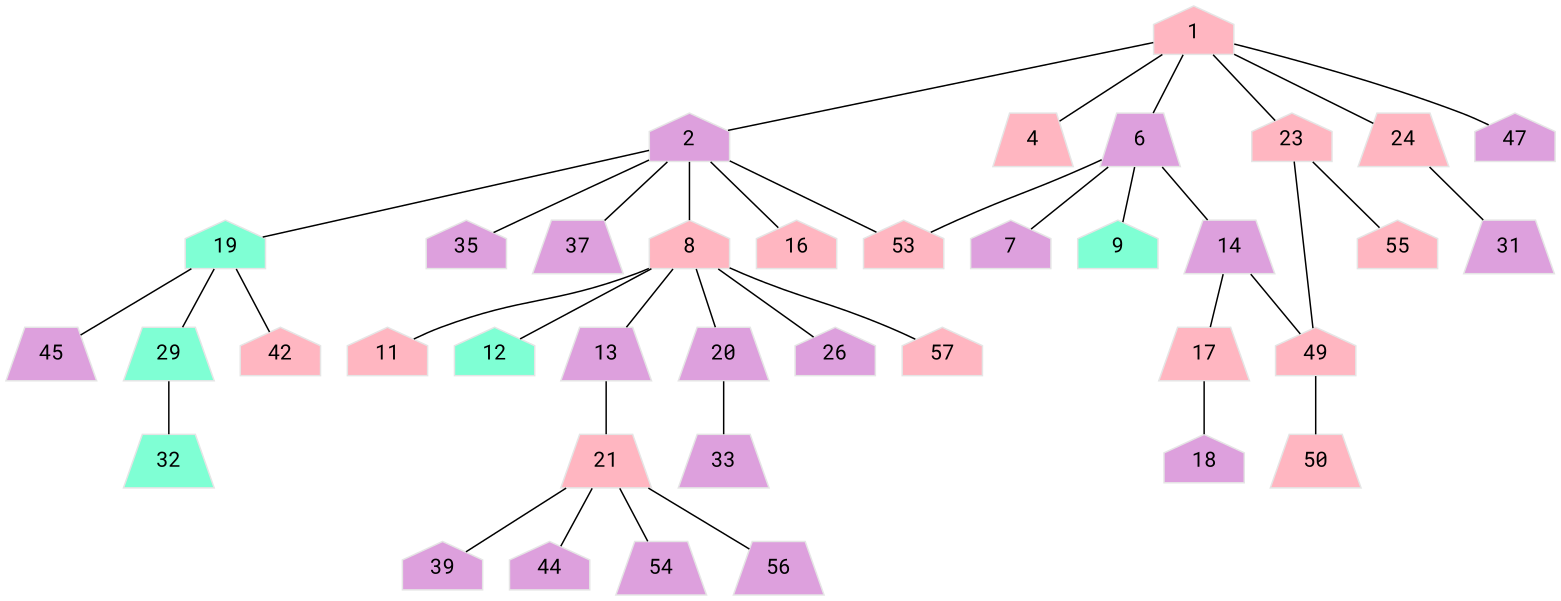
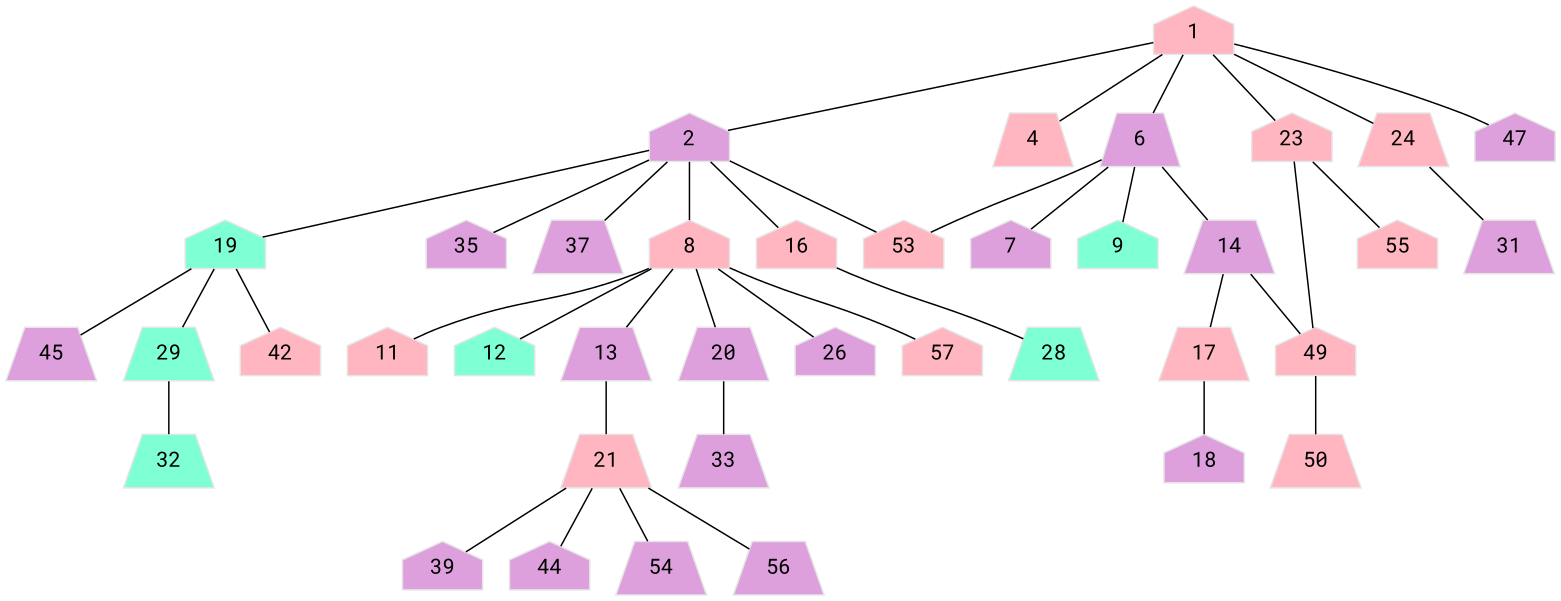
none -> (1054, 354)
